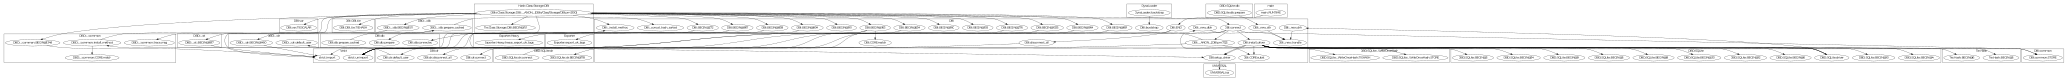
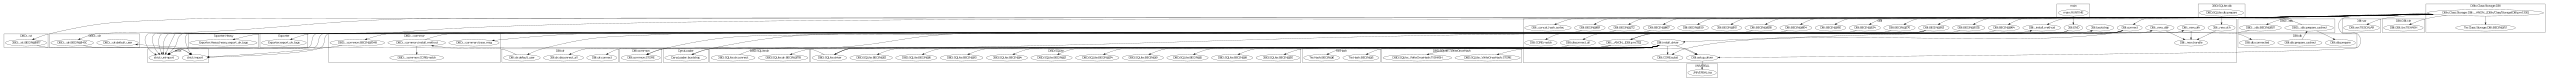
(534, 6) -> (2486, 6)
none -> (1176, 48)
